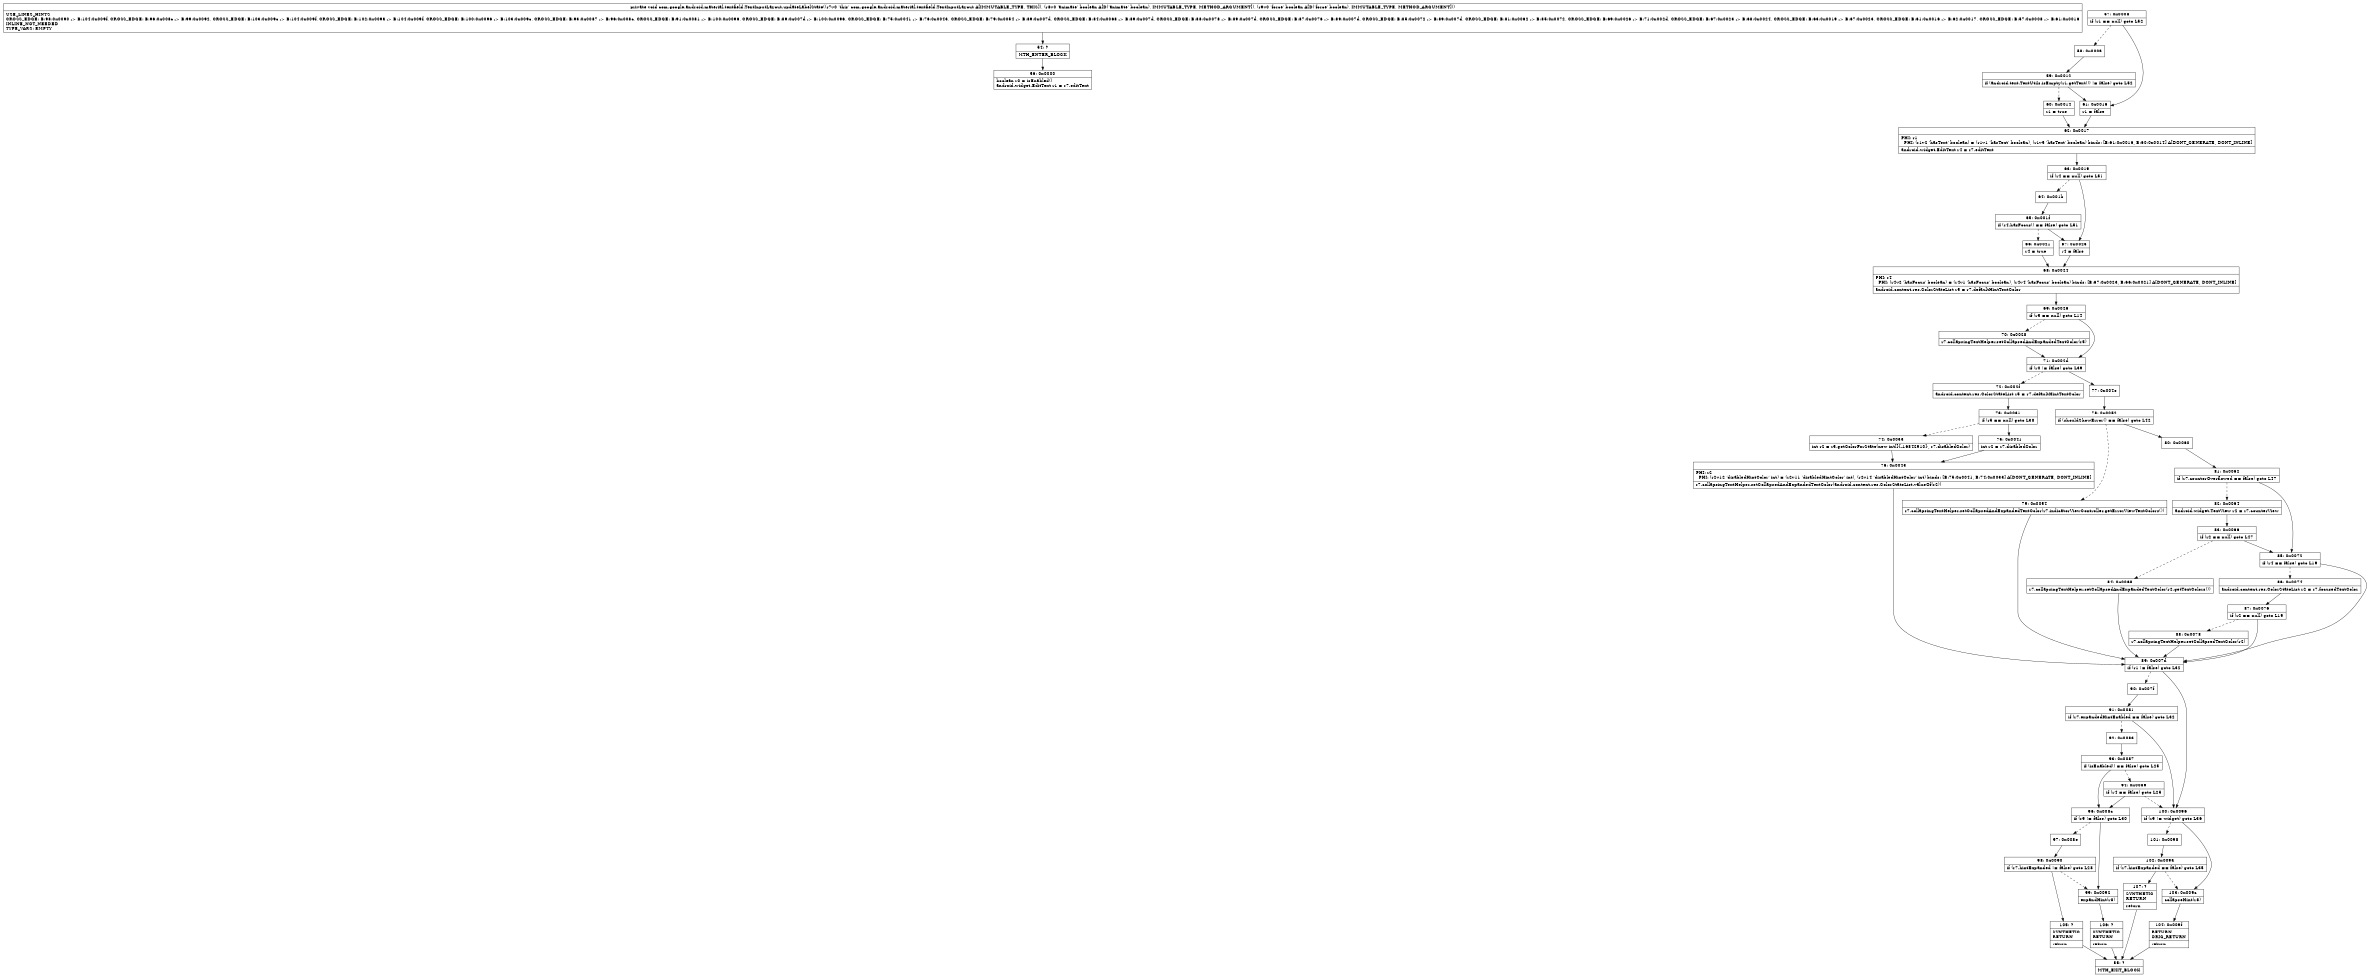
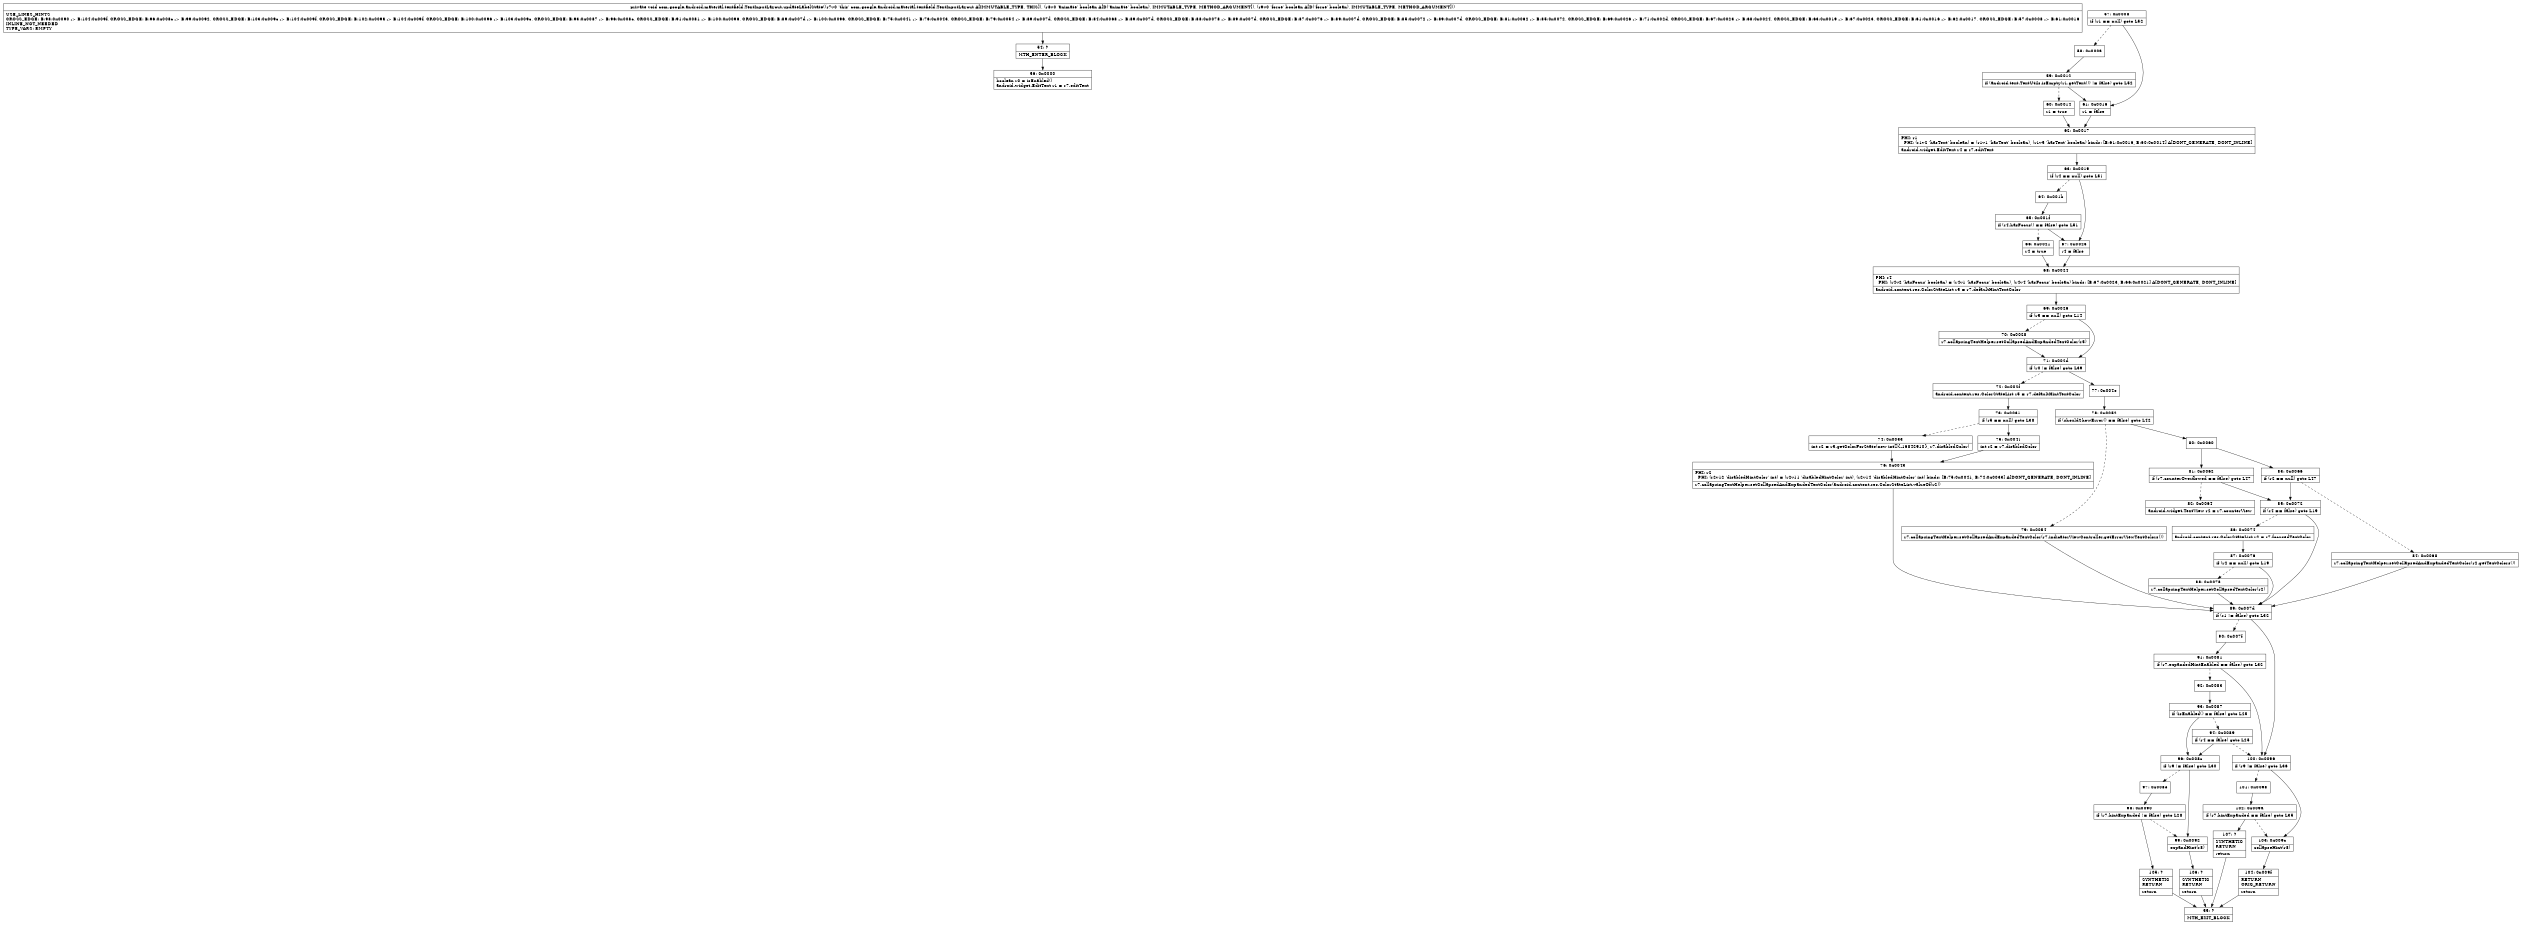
(2227, 519) -> (2243, 457)
(2173, 819) -> (2261, 766)
